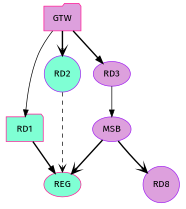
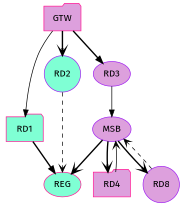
none -> (140, 156)
none -> (112, 185)
